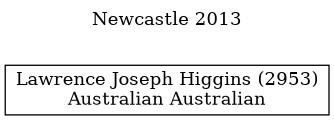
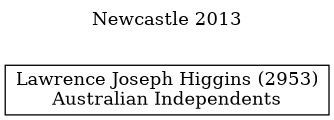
(167, 90) -> (167, 90)
